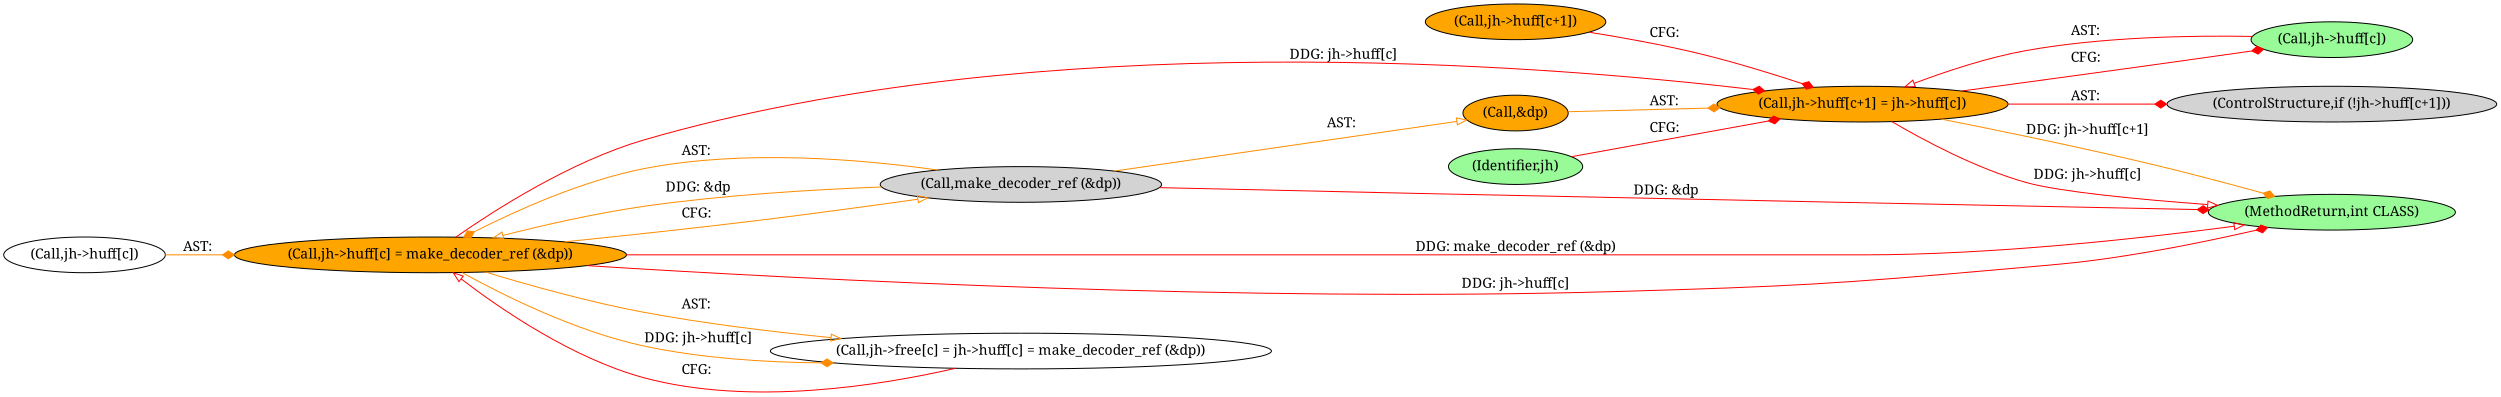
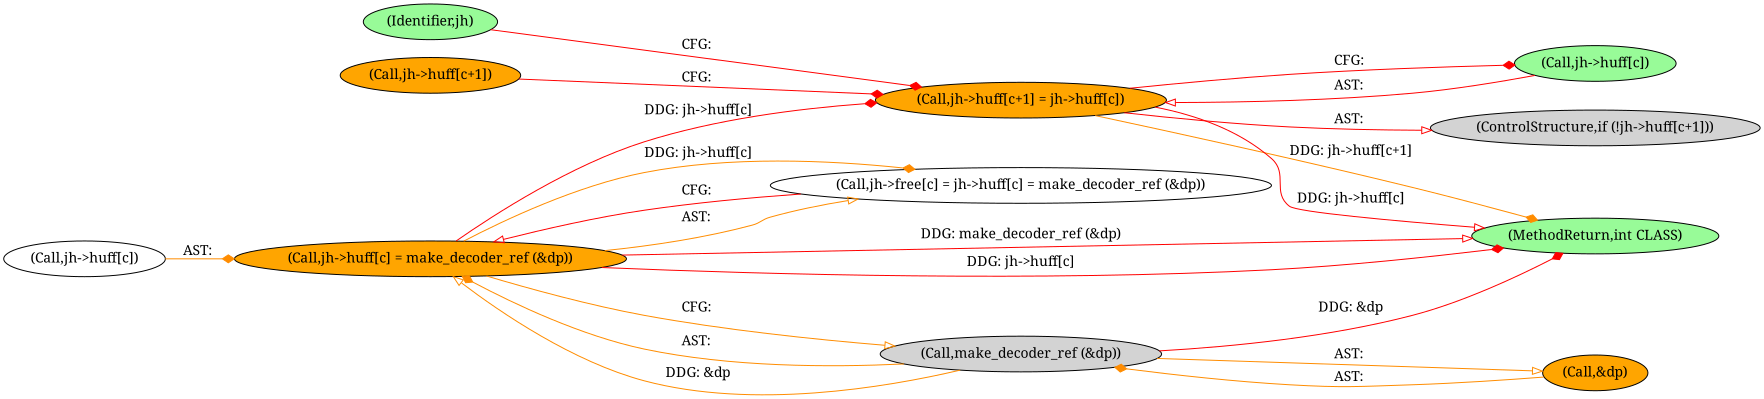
(2082, 104) -> (1273, 126)
(1638, 110) -> (1335, 387)
